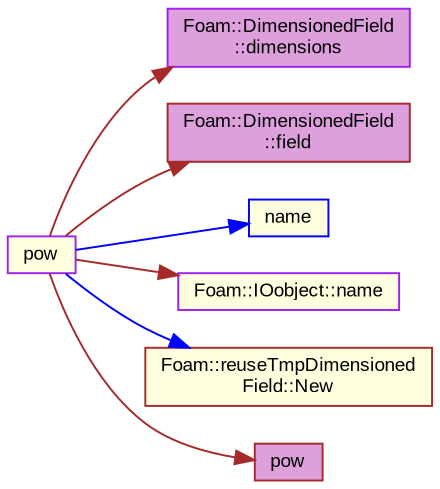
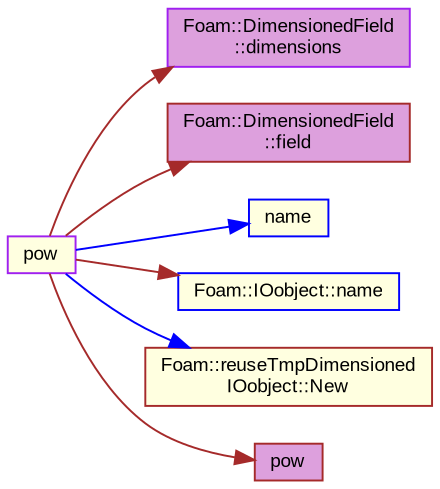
(289, 292) -> (289, 292)
(289, 377) -> (289, 377)
